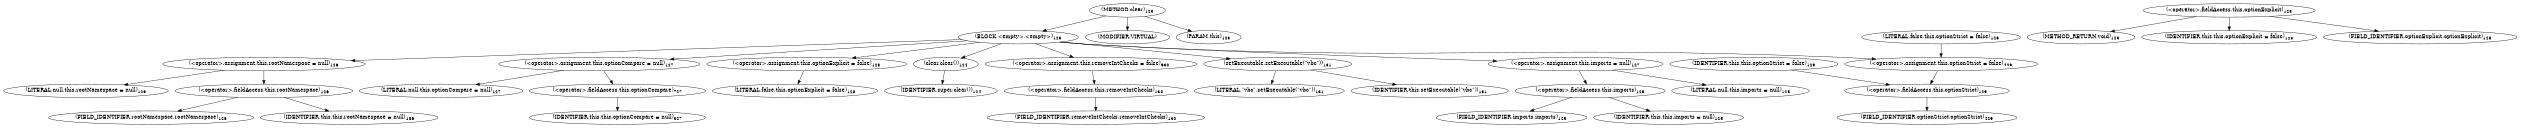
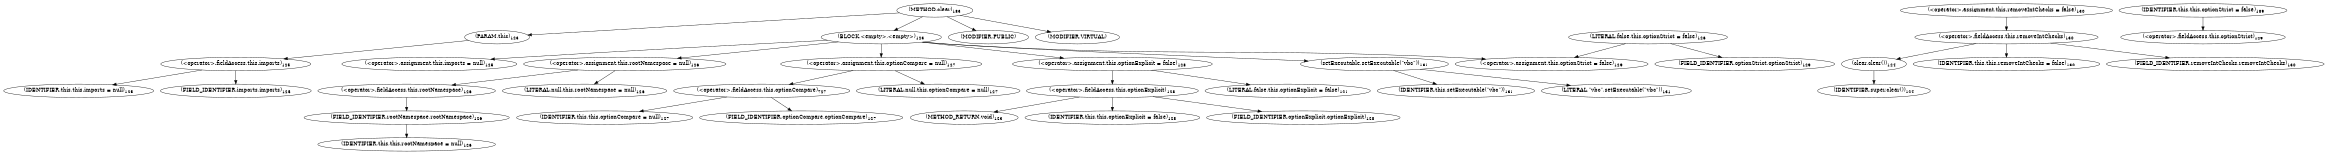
(1149, 10) -> (957, 10)
none -> (988, 37)
(983, 50) -> (1938, 51)
(1053, 50) -> none
(1165, 63) -> (2081, 10)
(1636, 63) -> (489, 63)
(1811, 63) -> (2260, 10)
(2008, 63) -> (1619, 63)
none -> (2006, 64)
none -> (1112, 76)
(1582, 76) -> (378, 49)
(1935, 76) -> none
(851, 90) -> (1344, 90)
(1741, 91) -> none
(1927, 102) -> (1694, 50)
(305, 104) -> (407, 129)
(410, 117) -> (468, 144)
(678, 117) -> (665, 117)
(1989, 117) -> (1807, 63)
none -> (801, 118)
